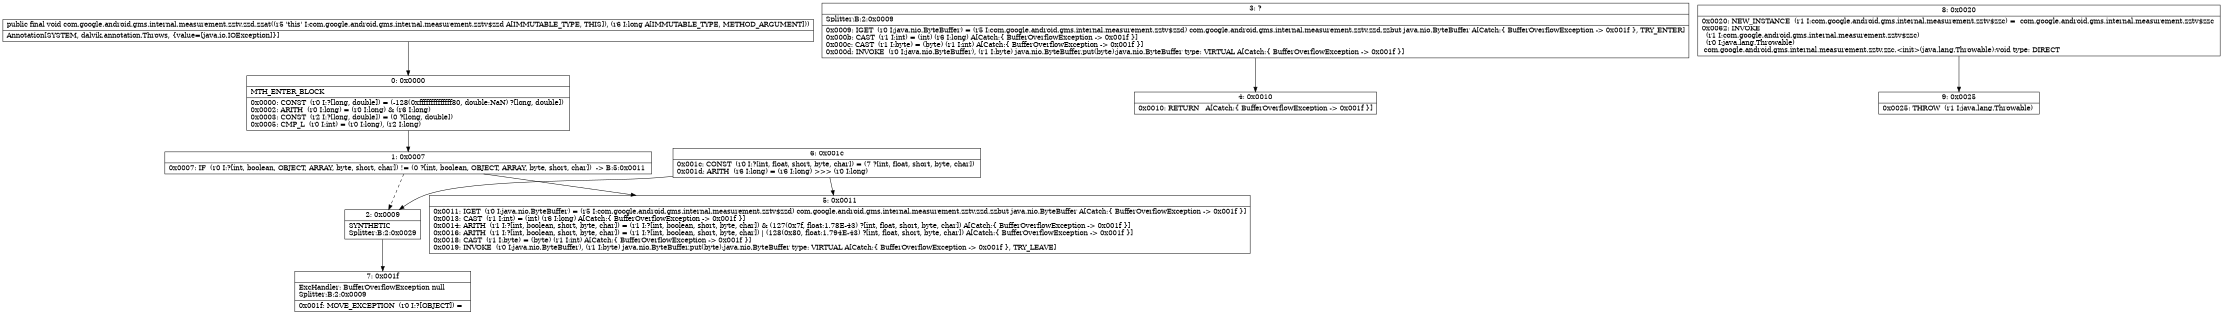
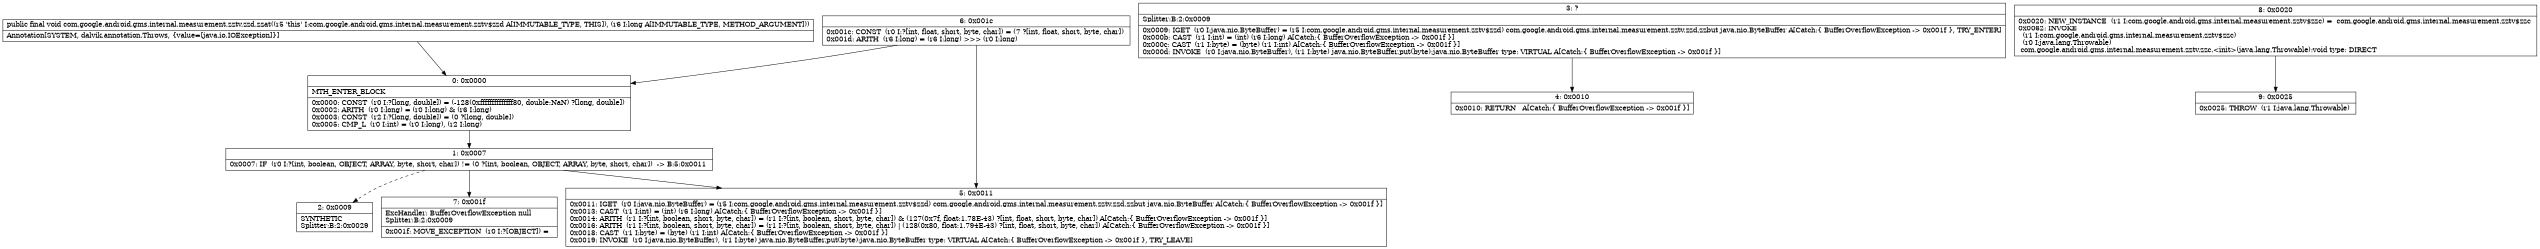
(522, 182) -> (767, 66)
(383, 253) -> (469, 181)
